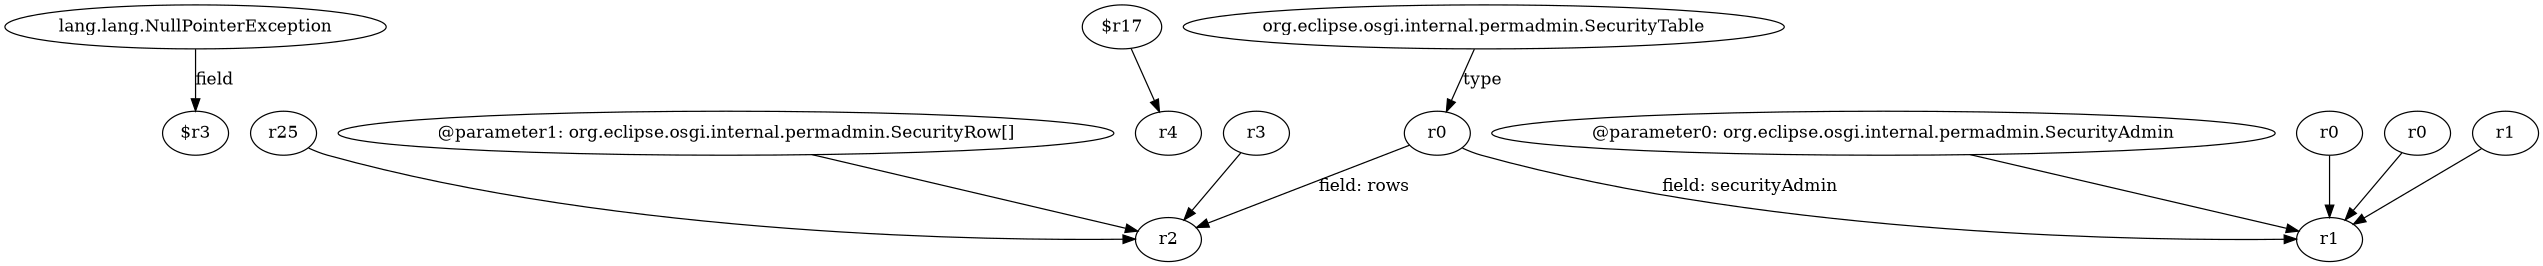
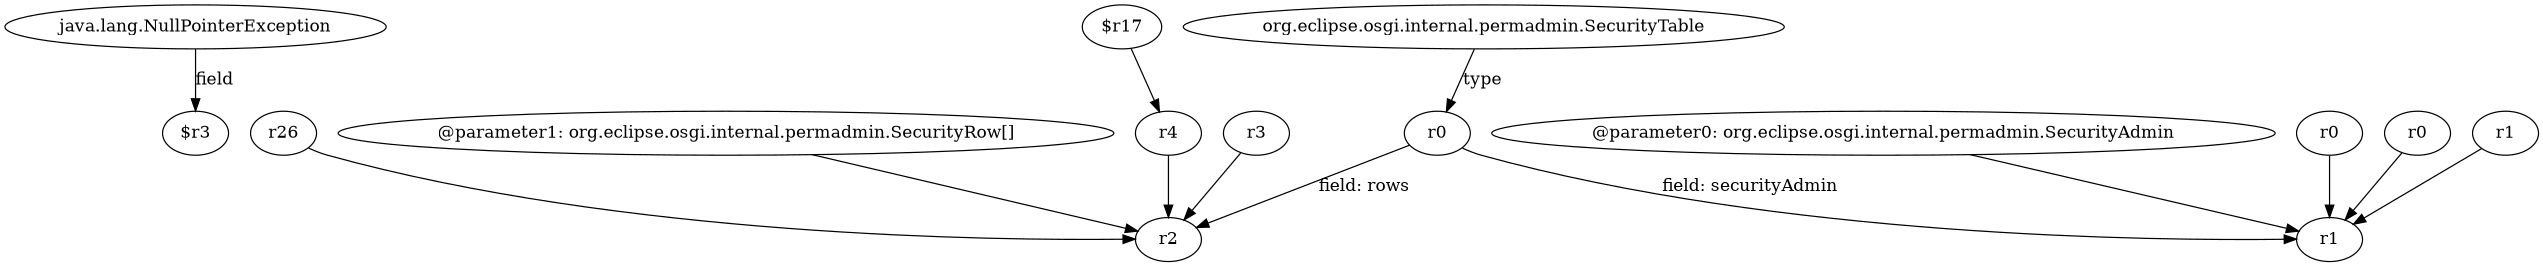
(196, 27) -> (196, 27)
(284, 133) -> (284, 133)
none -> (1168, 180)
